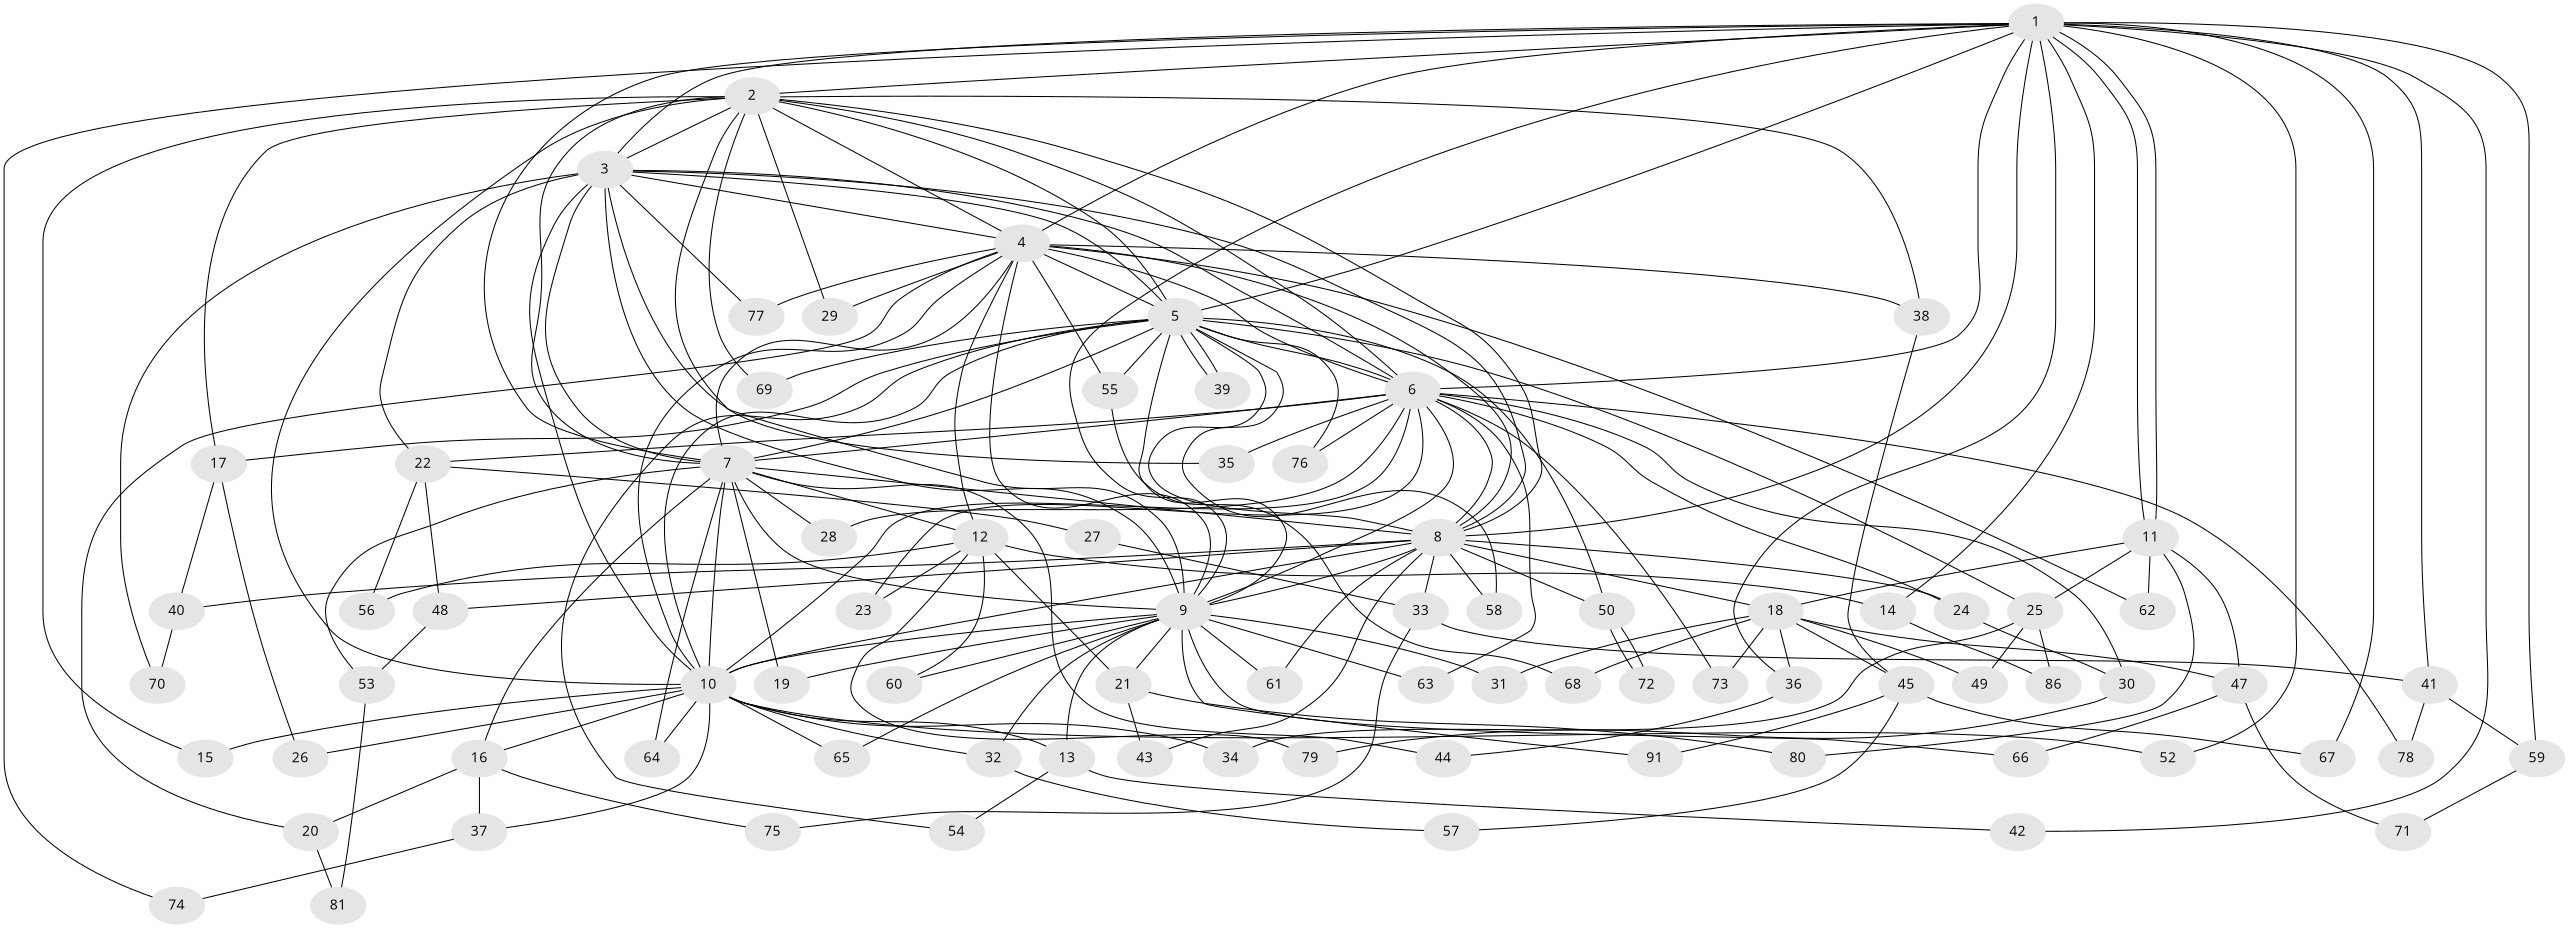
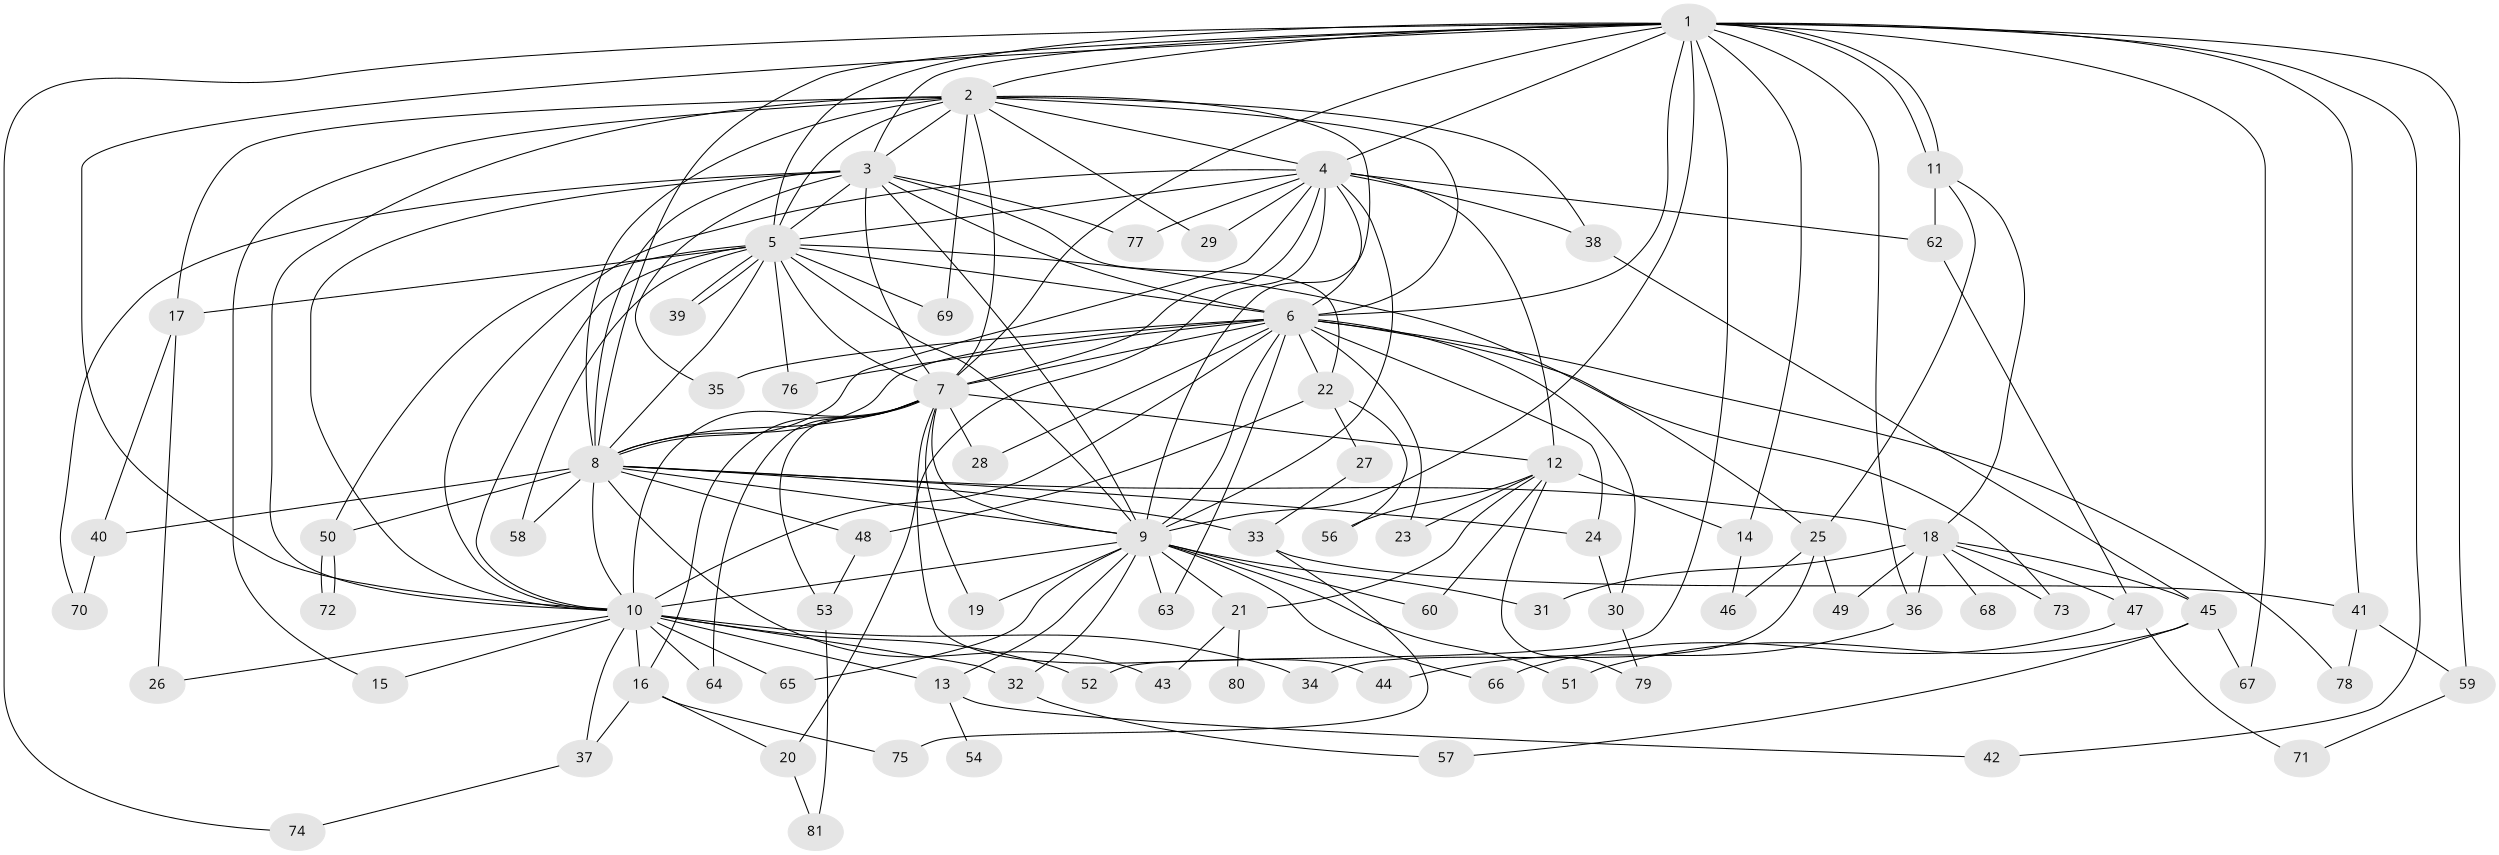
none -> (459, 96)
(814, 206) -> none
(1110, 390) -> none
(608, 517) -> none
(2221, 599) -> (2035, 427)
(1275, 685) -> none
(2054, 685) -> (1729, 611)
(2103, 721) -> none
(1655, 758) -> (1570, 685)
